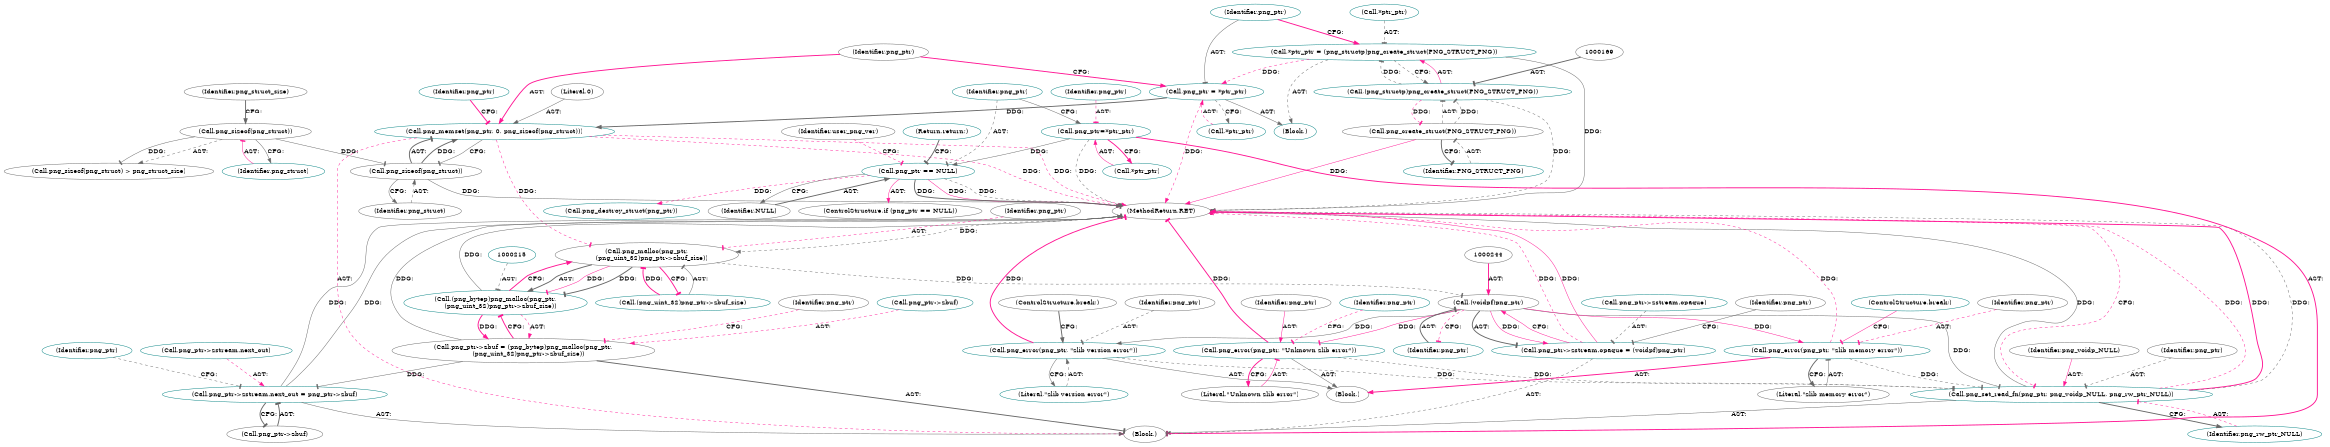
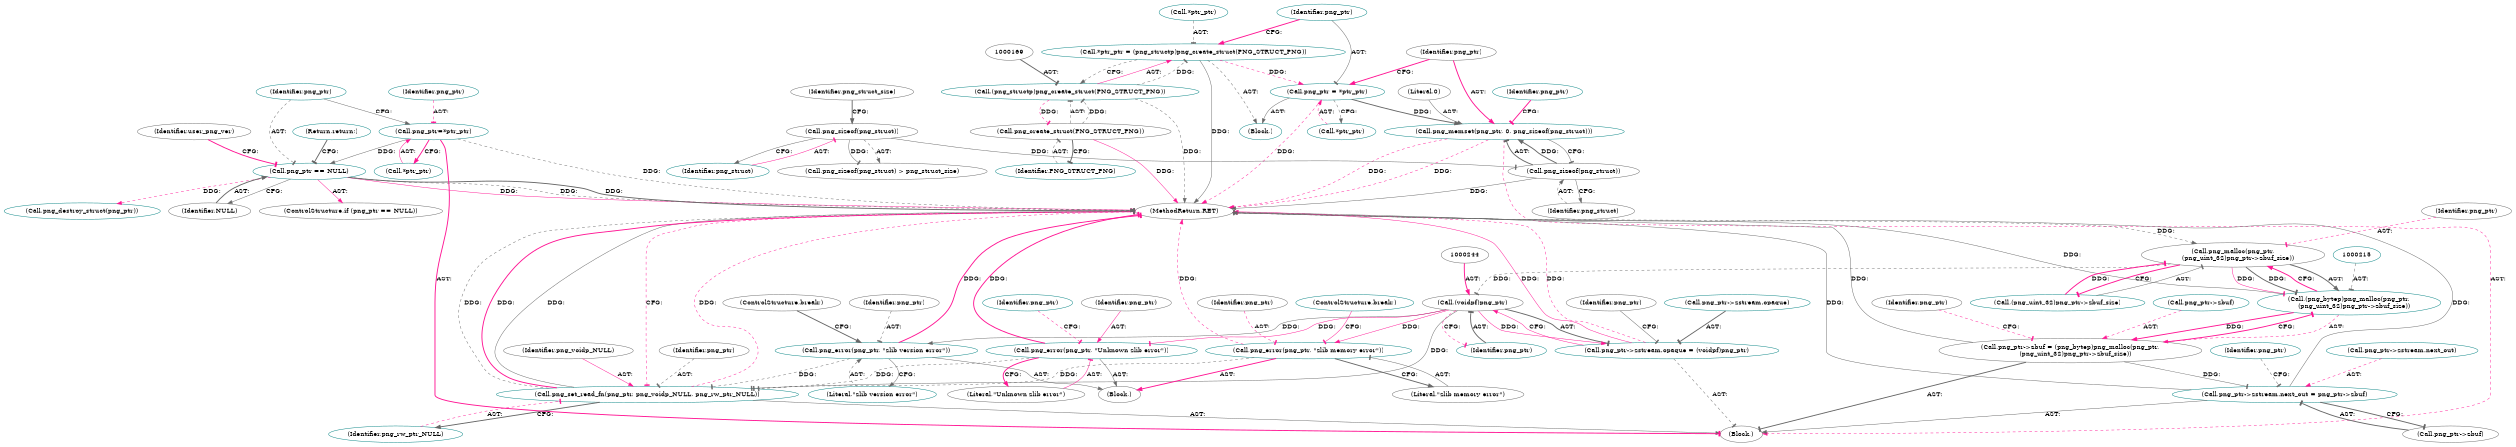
(876, 150) -> (240, 154)
(527, 206) -> none
(1630, 326) -> (1703, 326)
